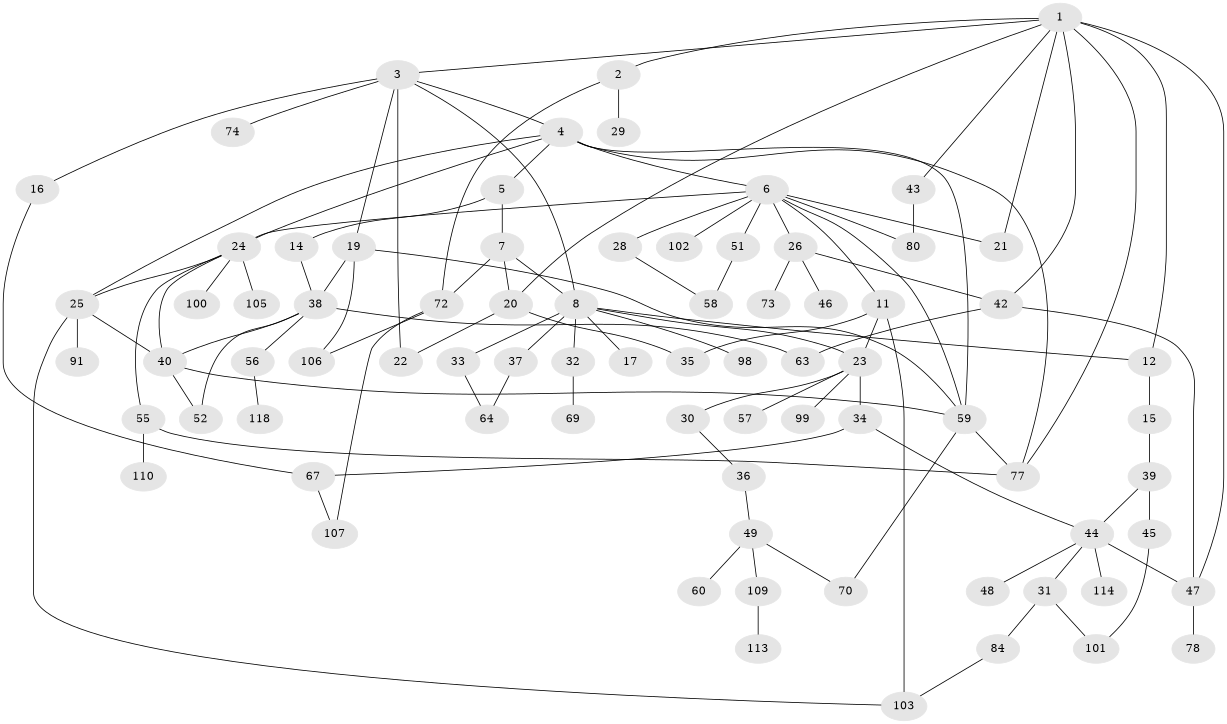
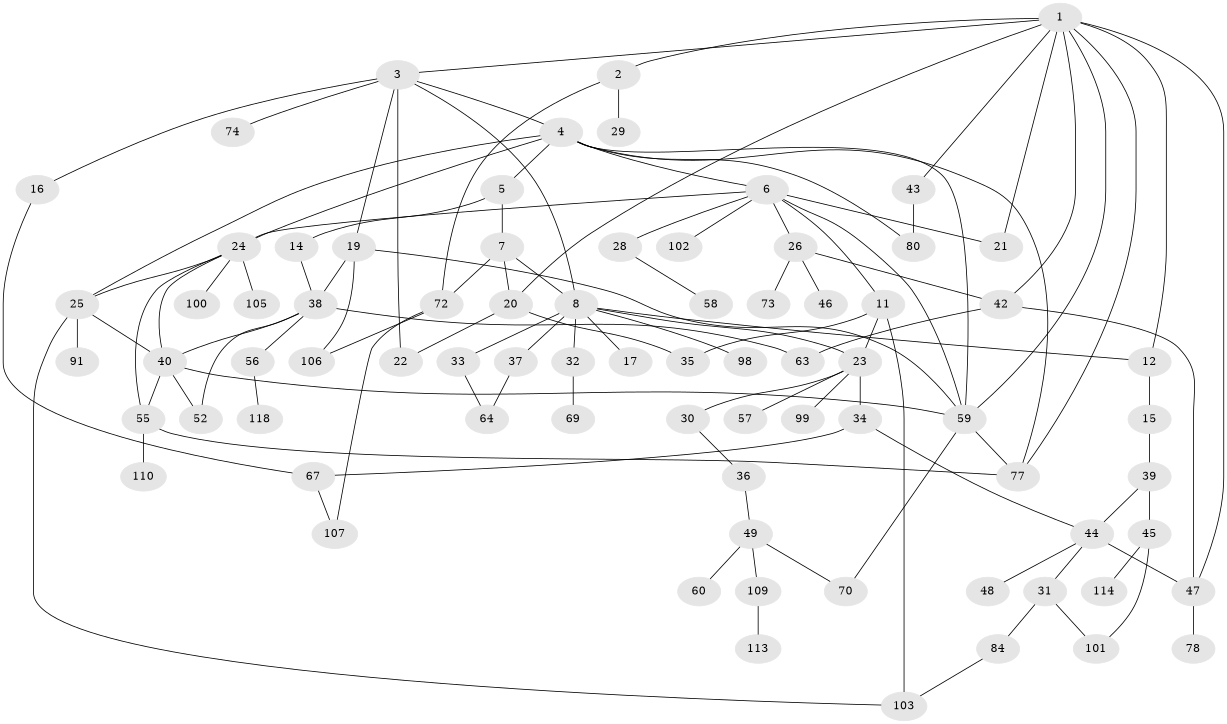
(841, 217) -> (747, 163)
none -> (1099, 236)
(738, 247) -> none
none -> (154, 390)
(1098, 563) -> (1127, 563)
